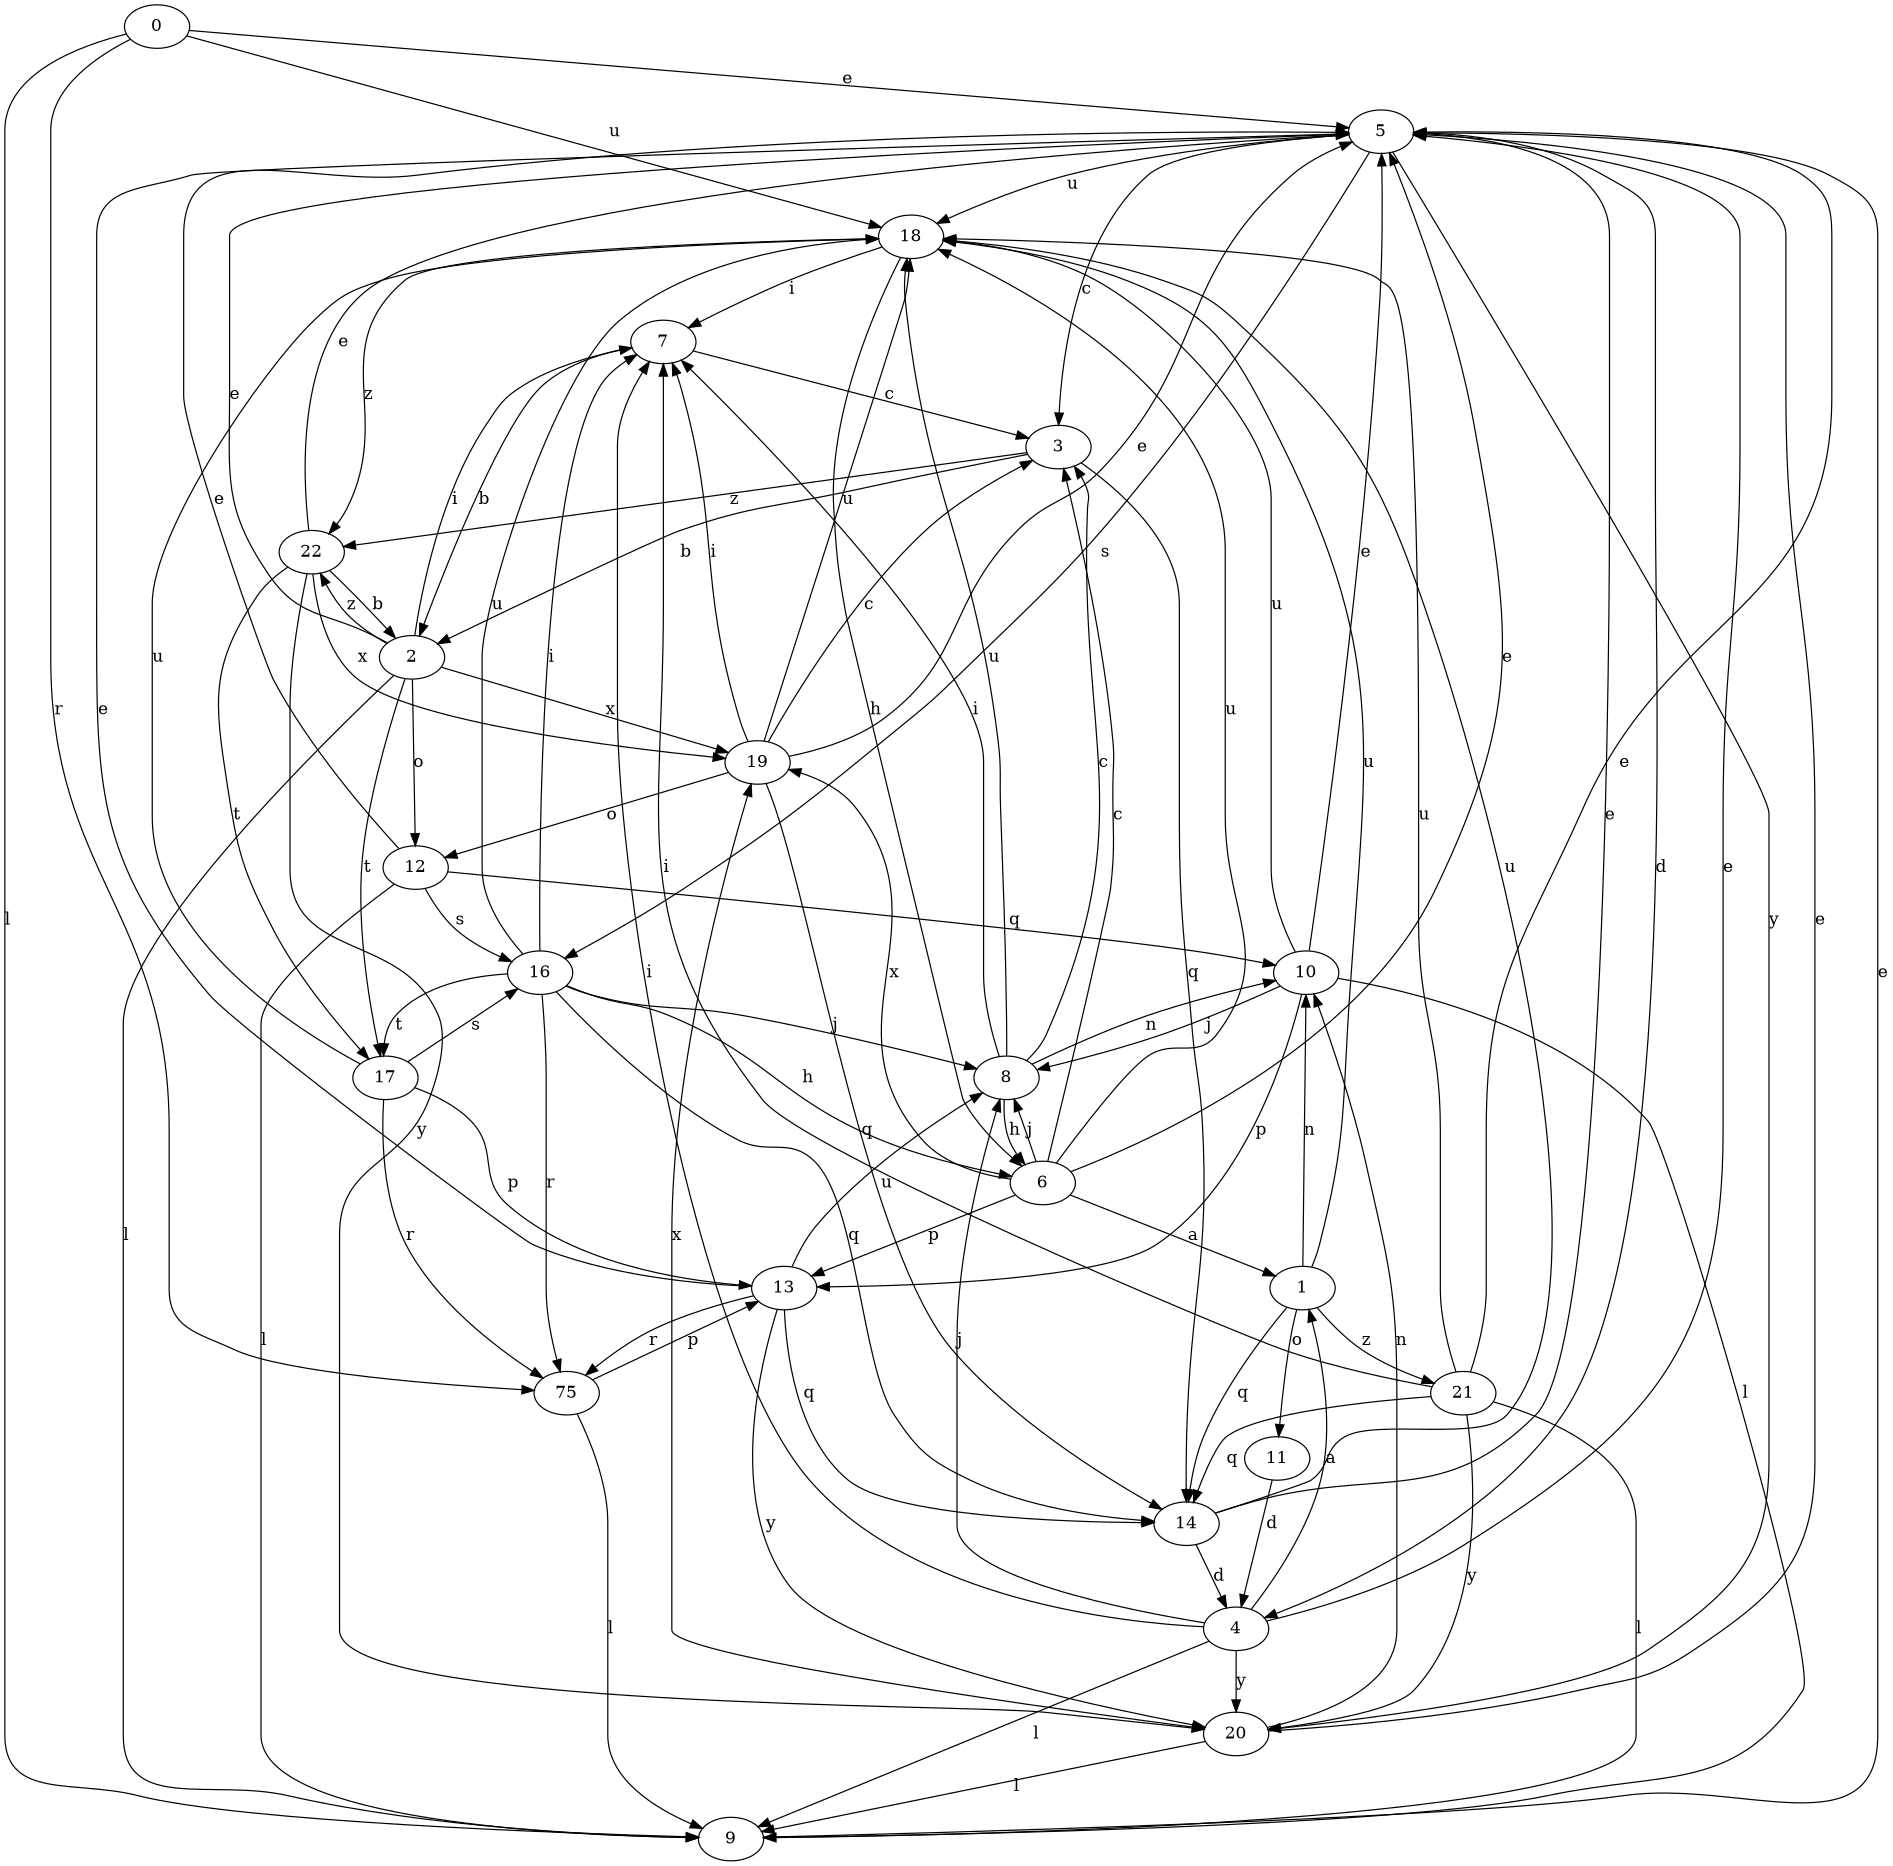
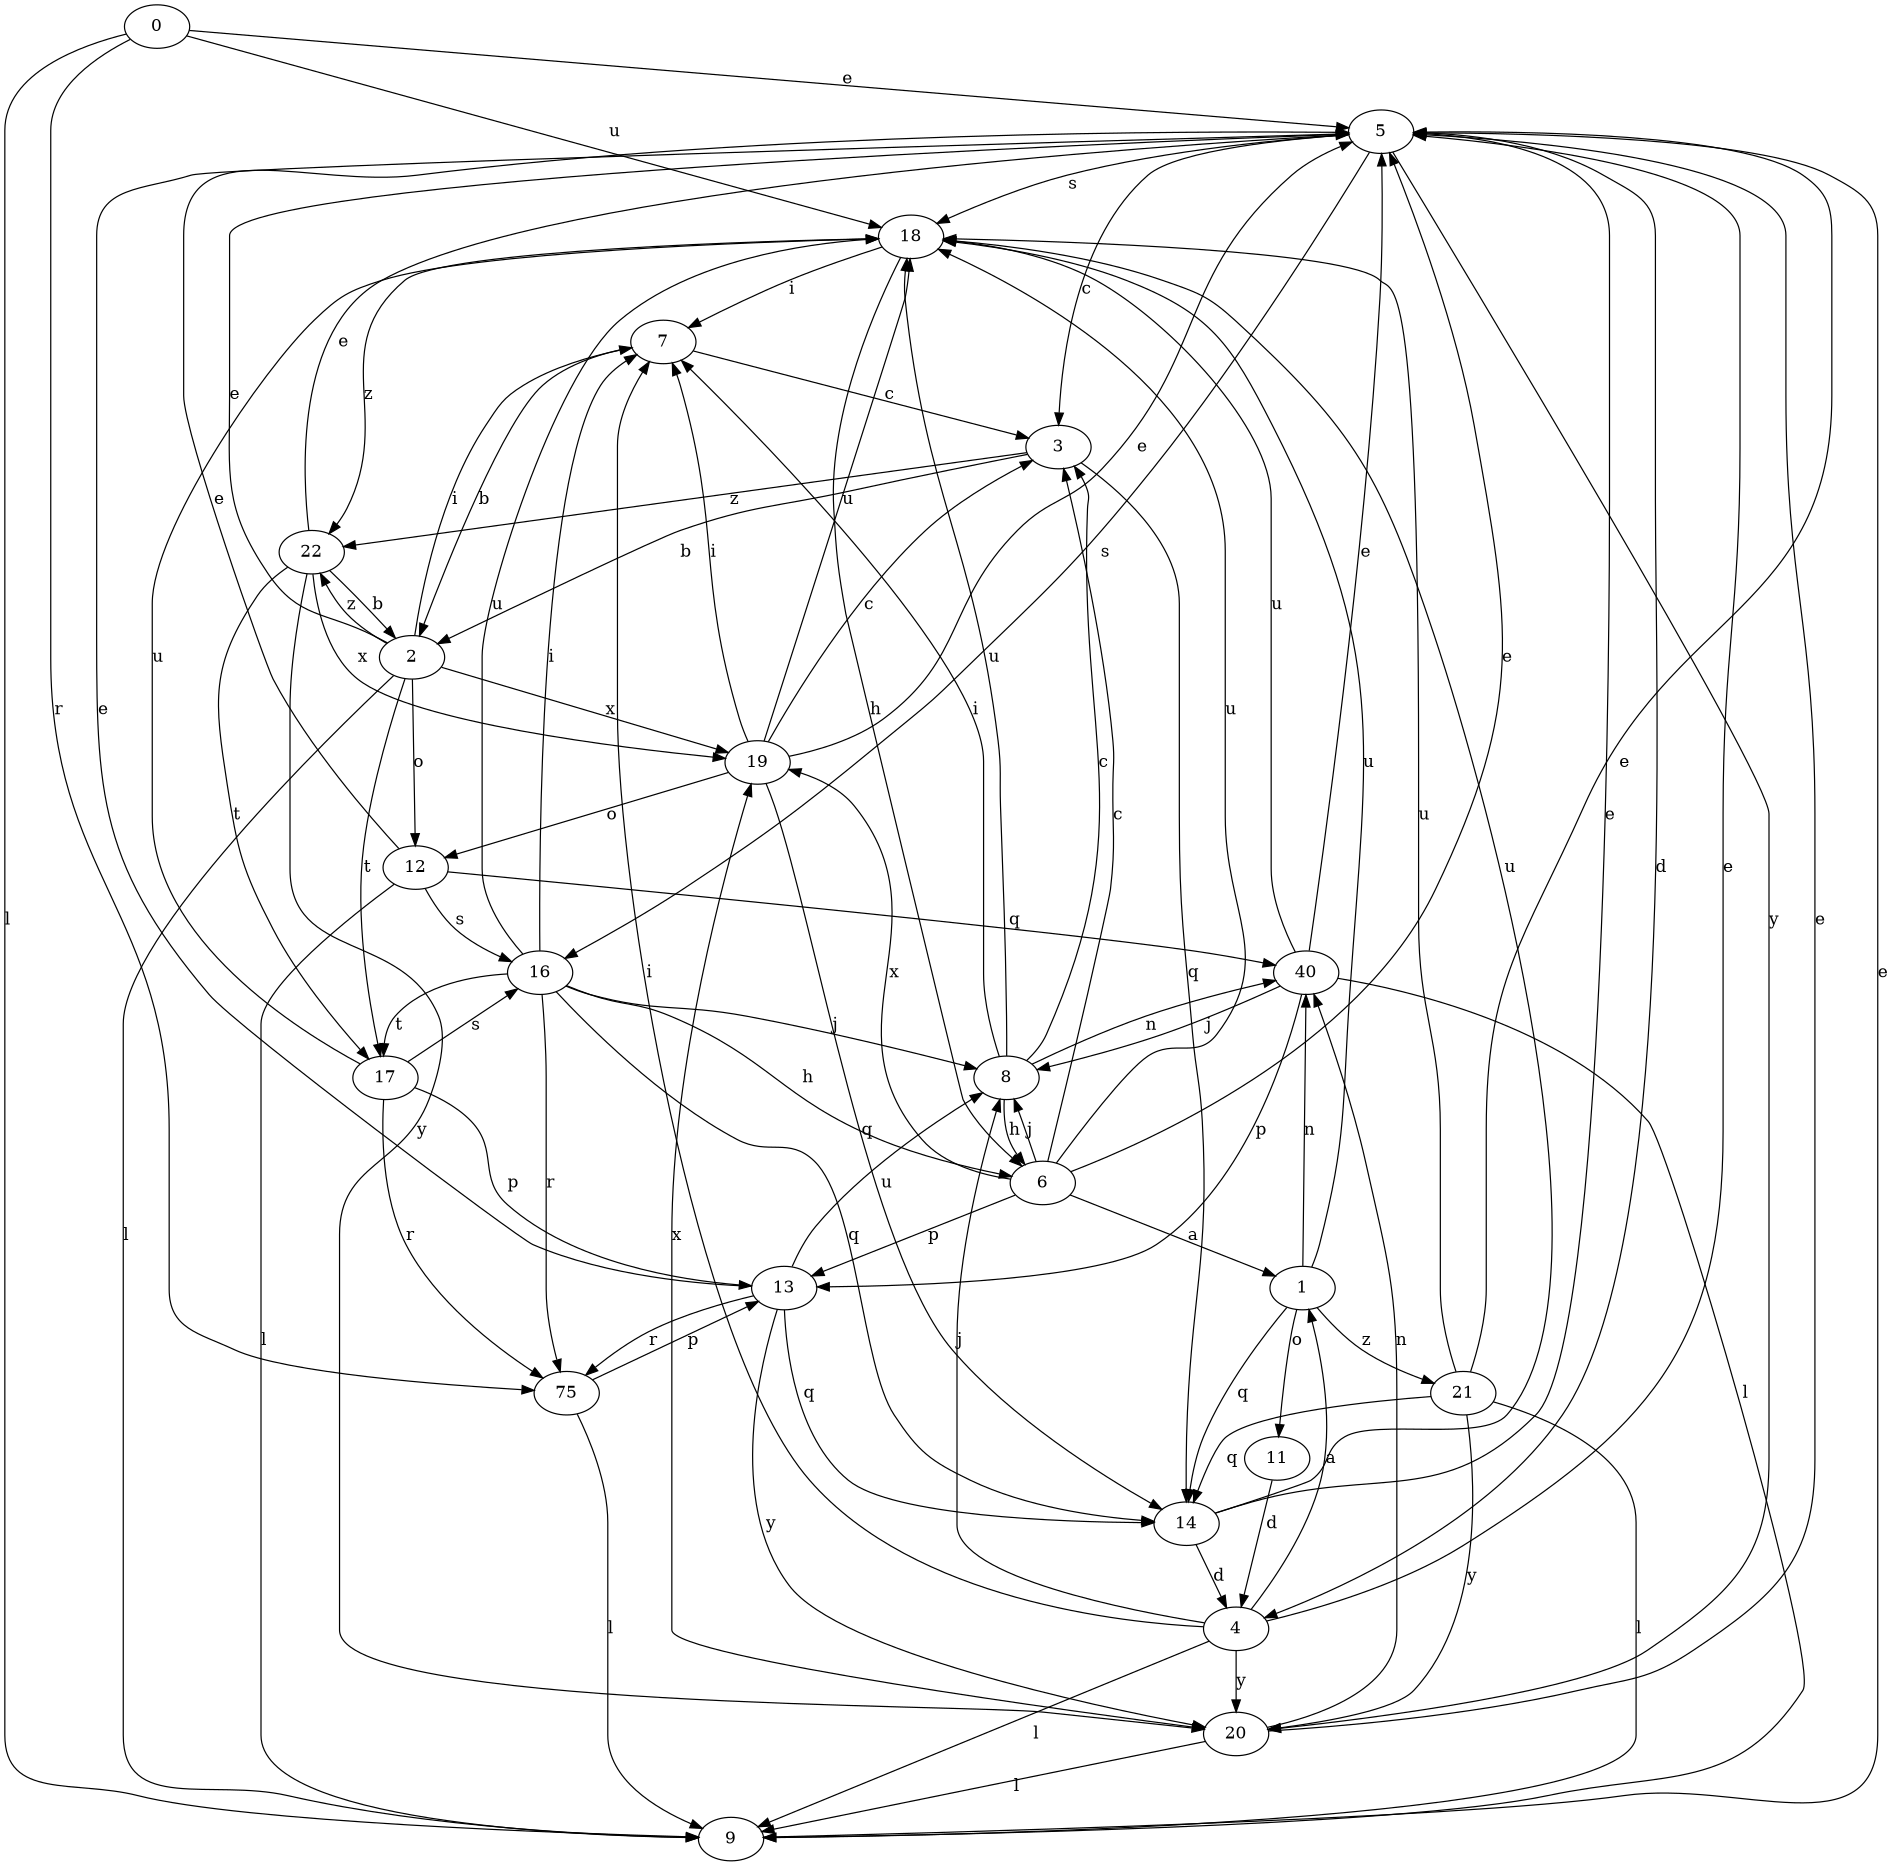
(1073, 184) -> (1073, 184)
(1306, 973) -> (1306, 973)
(758, 1093) -> none
